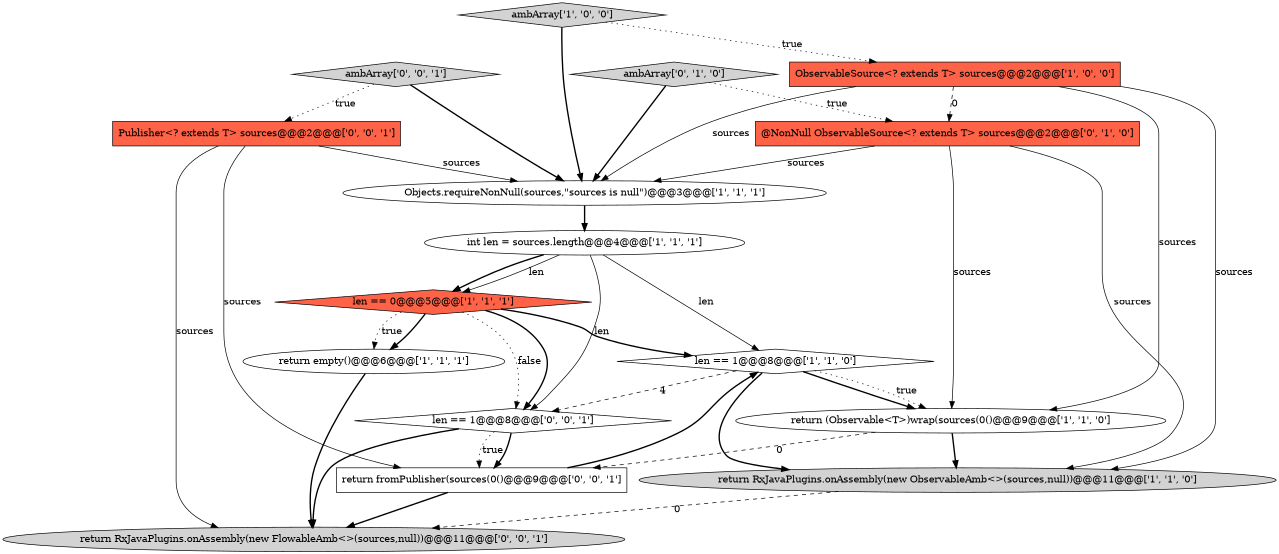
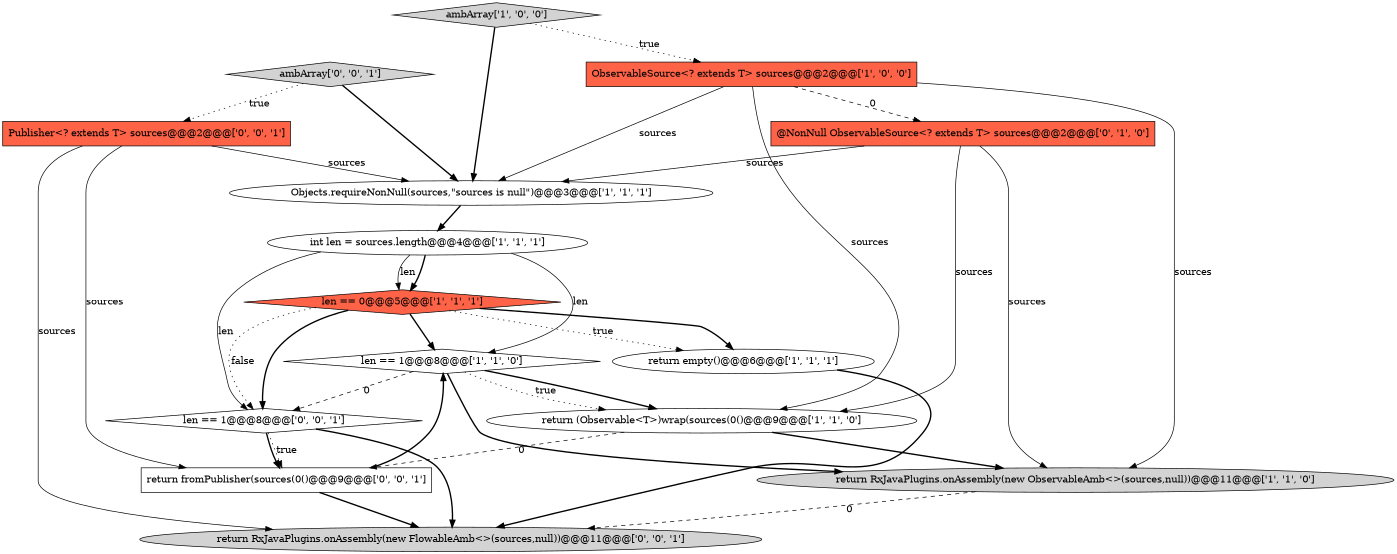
(674, 74) -> none
(663, 391) -> (367, 391)
